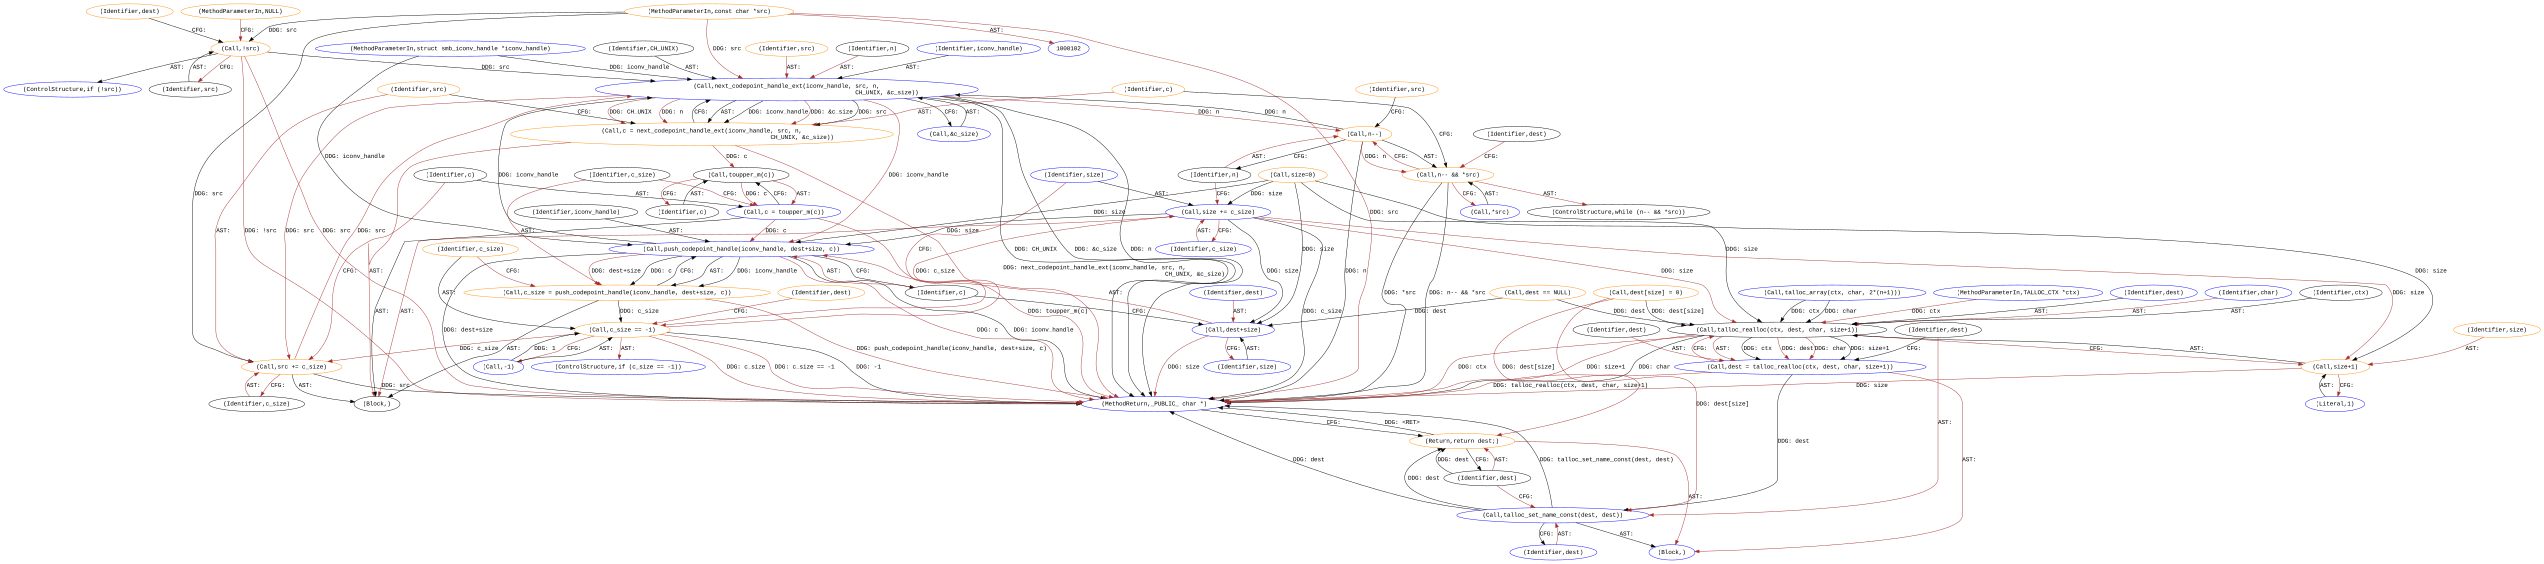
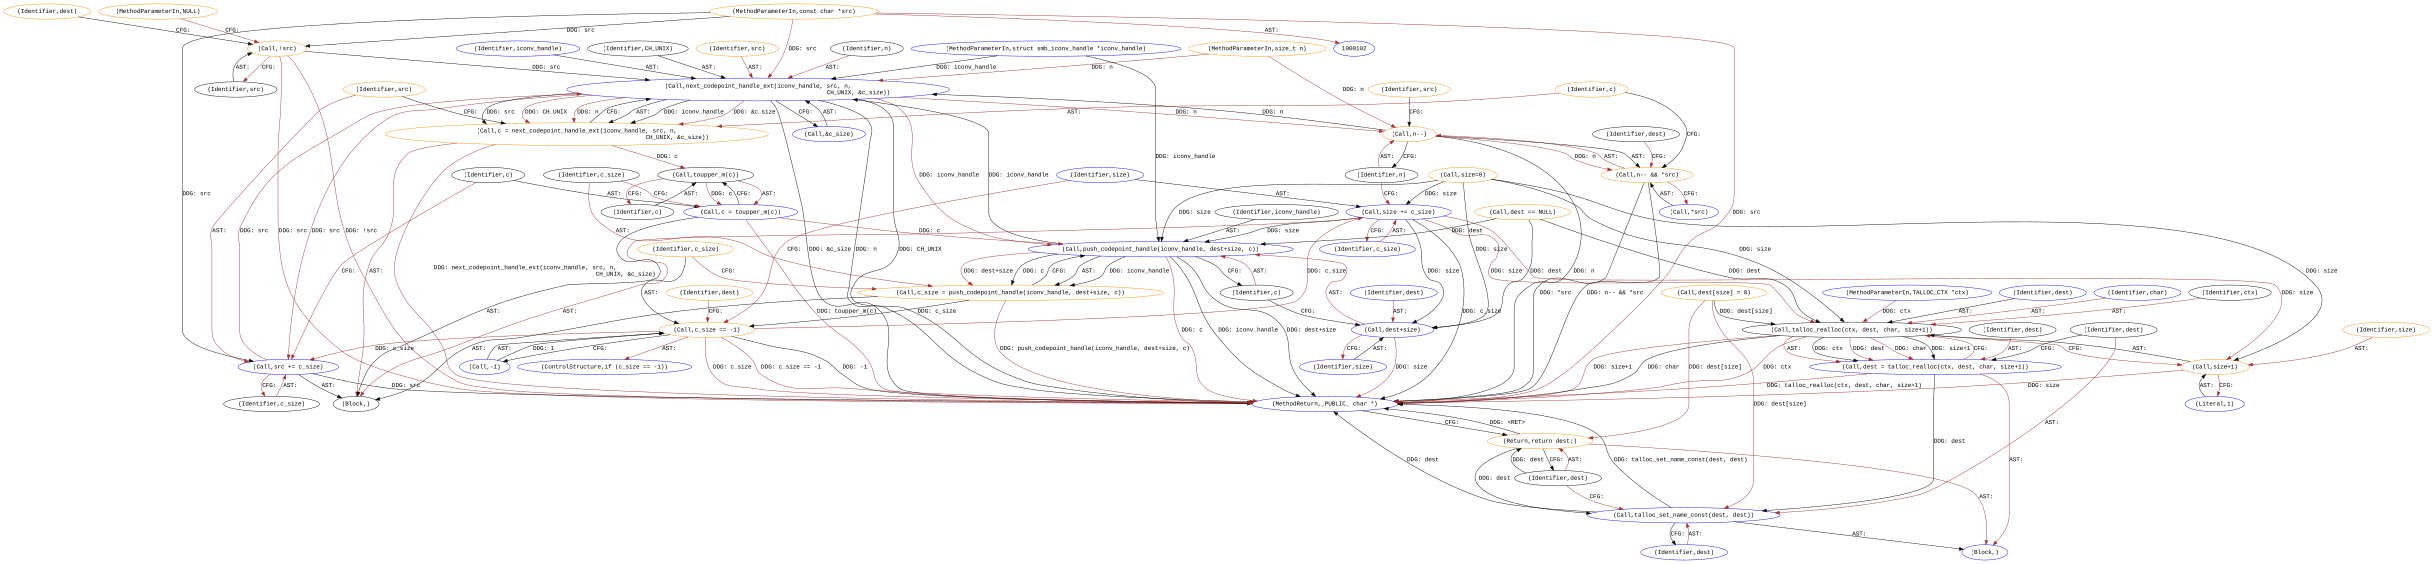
none -> (1257, 49)
(73, 89) -> none
(1403, 156) -> (1613, 156)
(1619, 212) -> none
none -> (1382, 237)
(1832, 293) -> none
(2085, 318) -> (2068, 313)
(559, 351) -> (588, 346)
(292, 367) -> (288, 367)
(1420, 494) -> (1500, 498)
